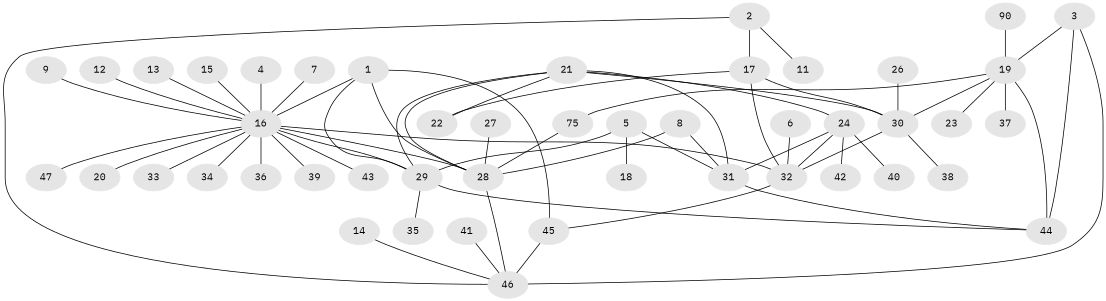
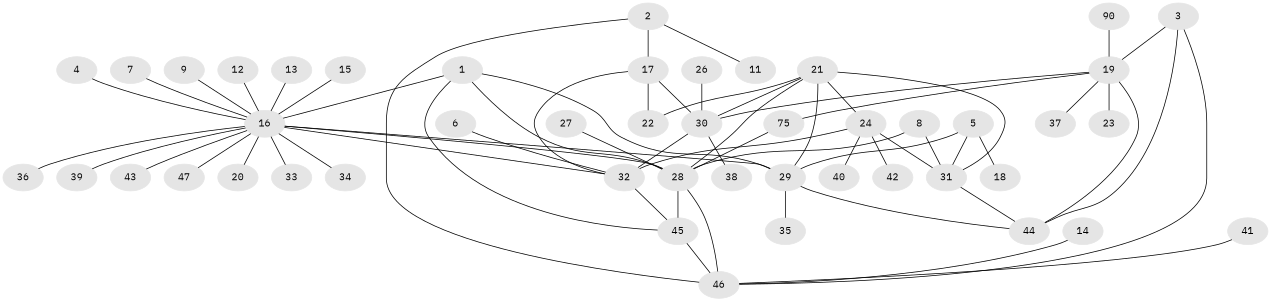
none -> (678, 204)
